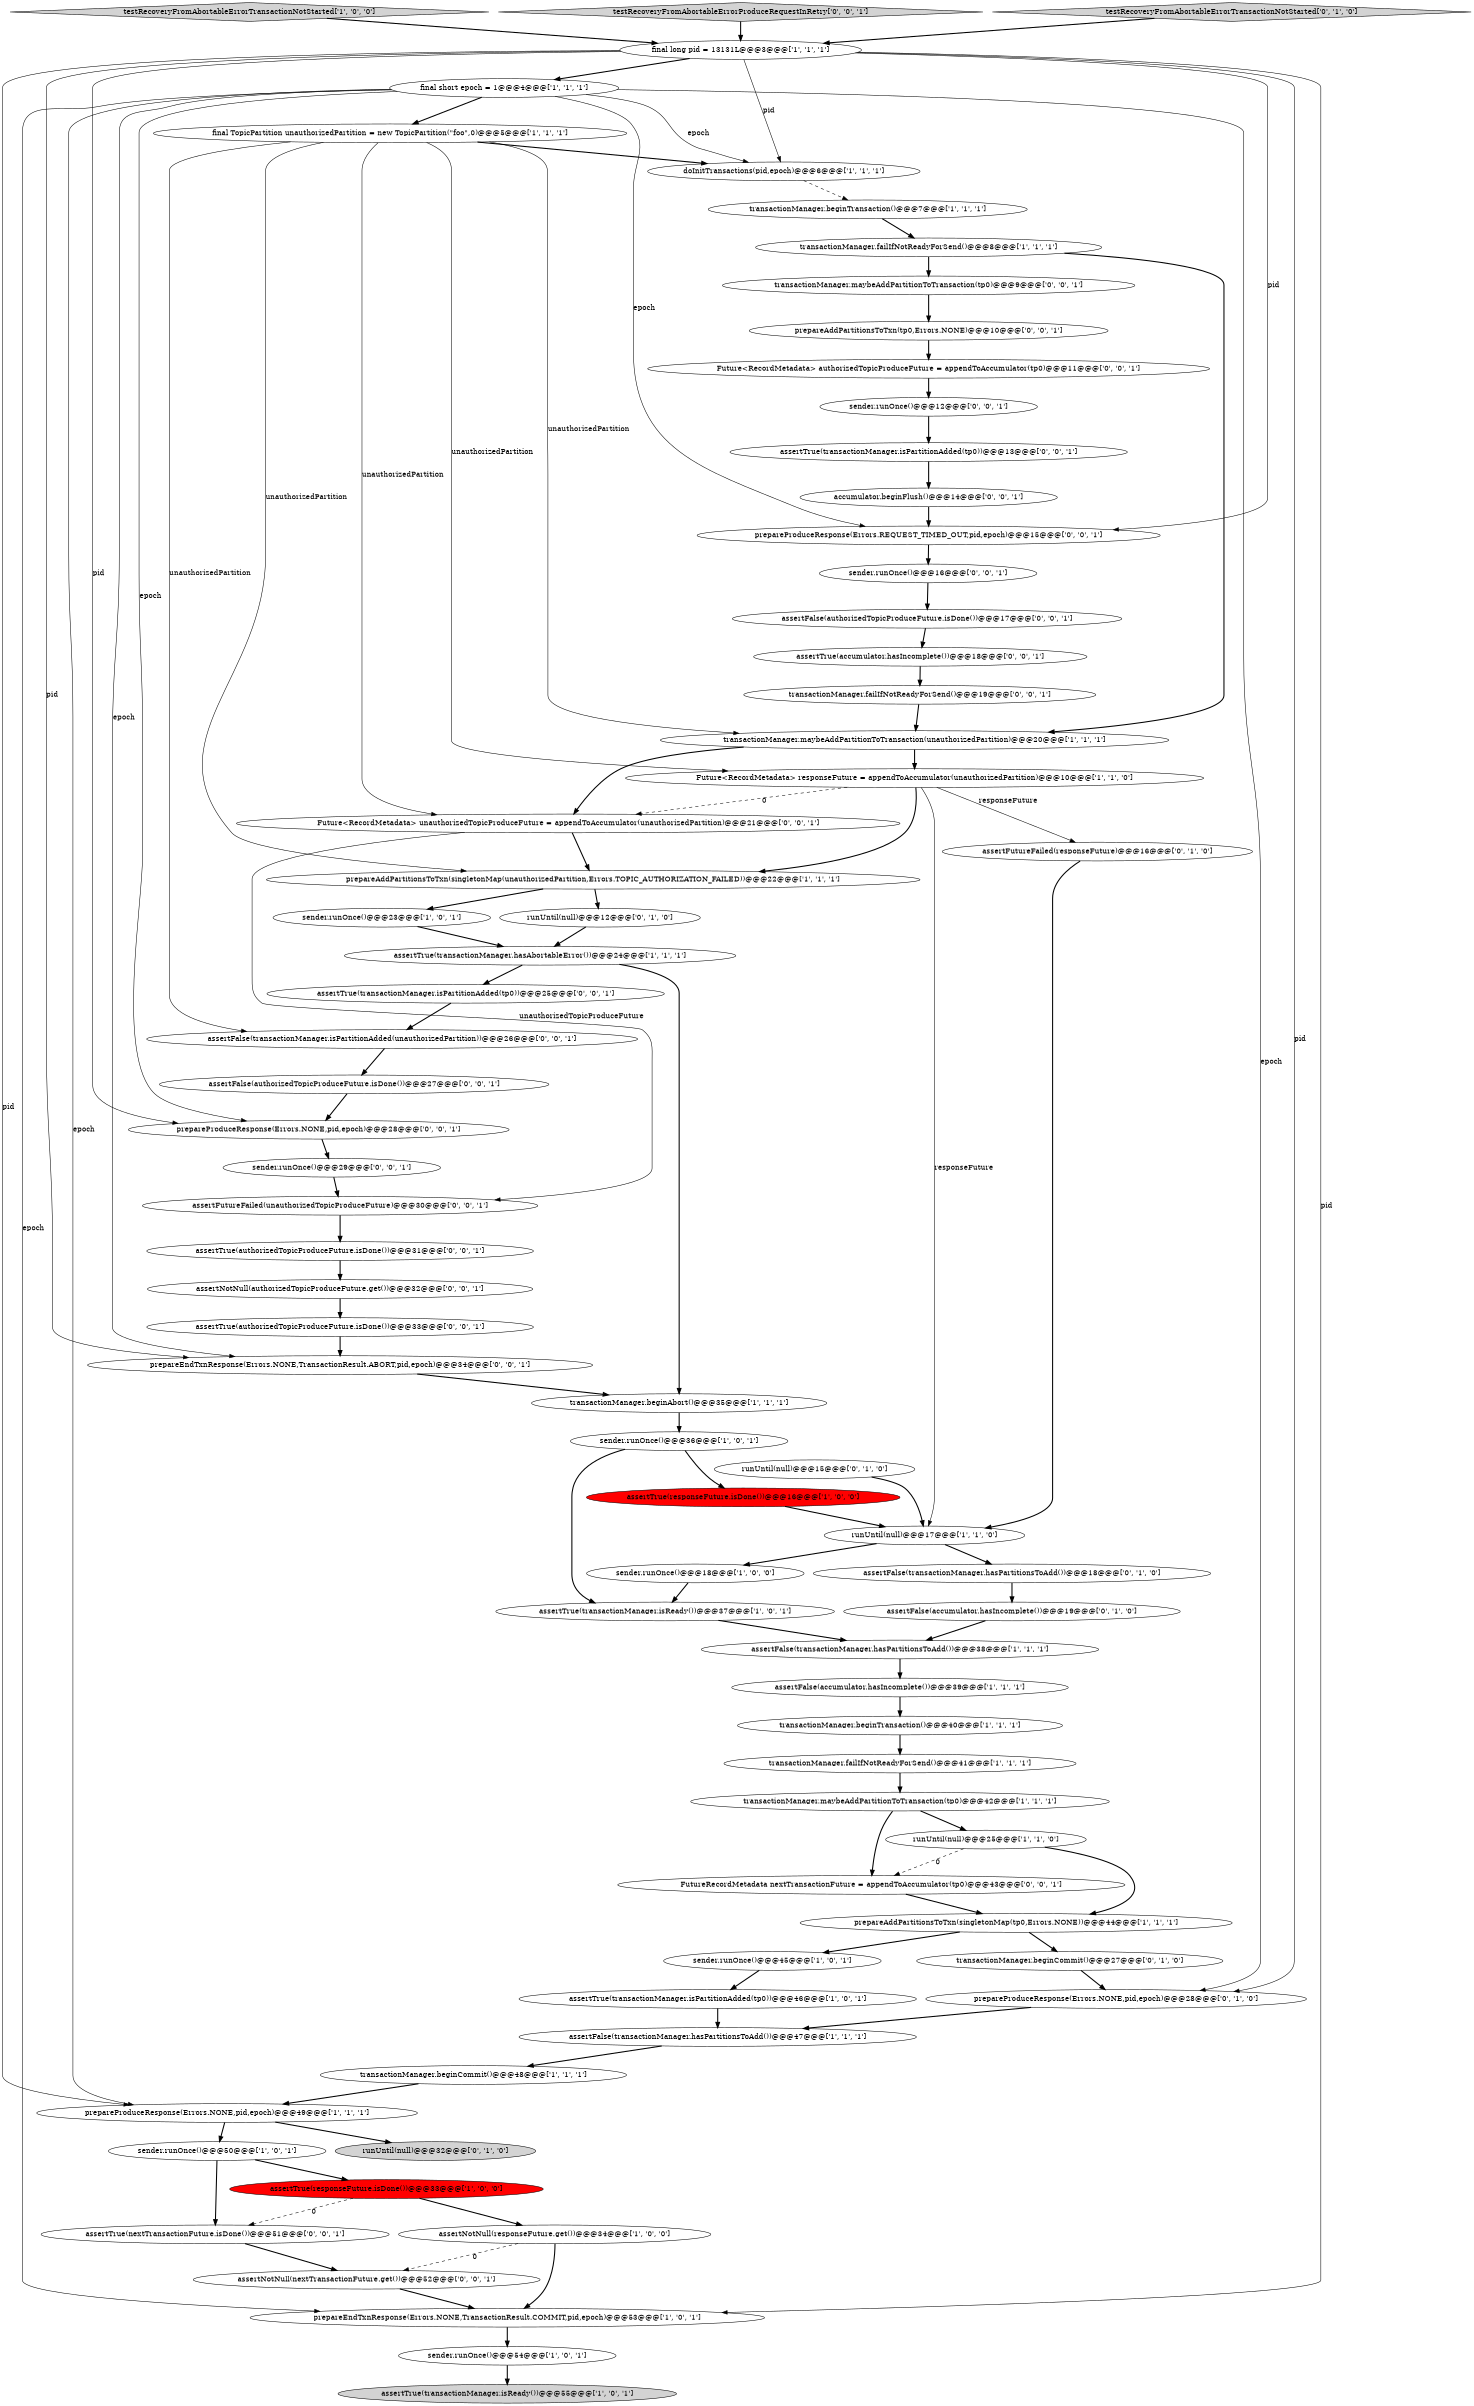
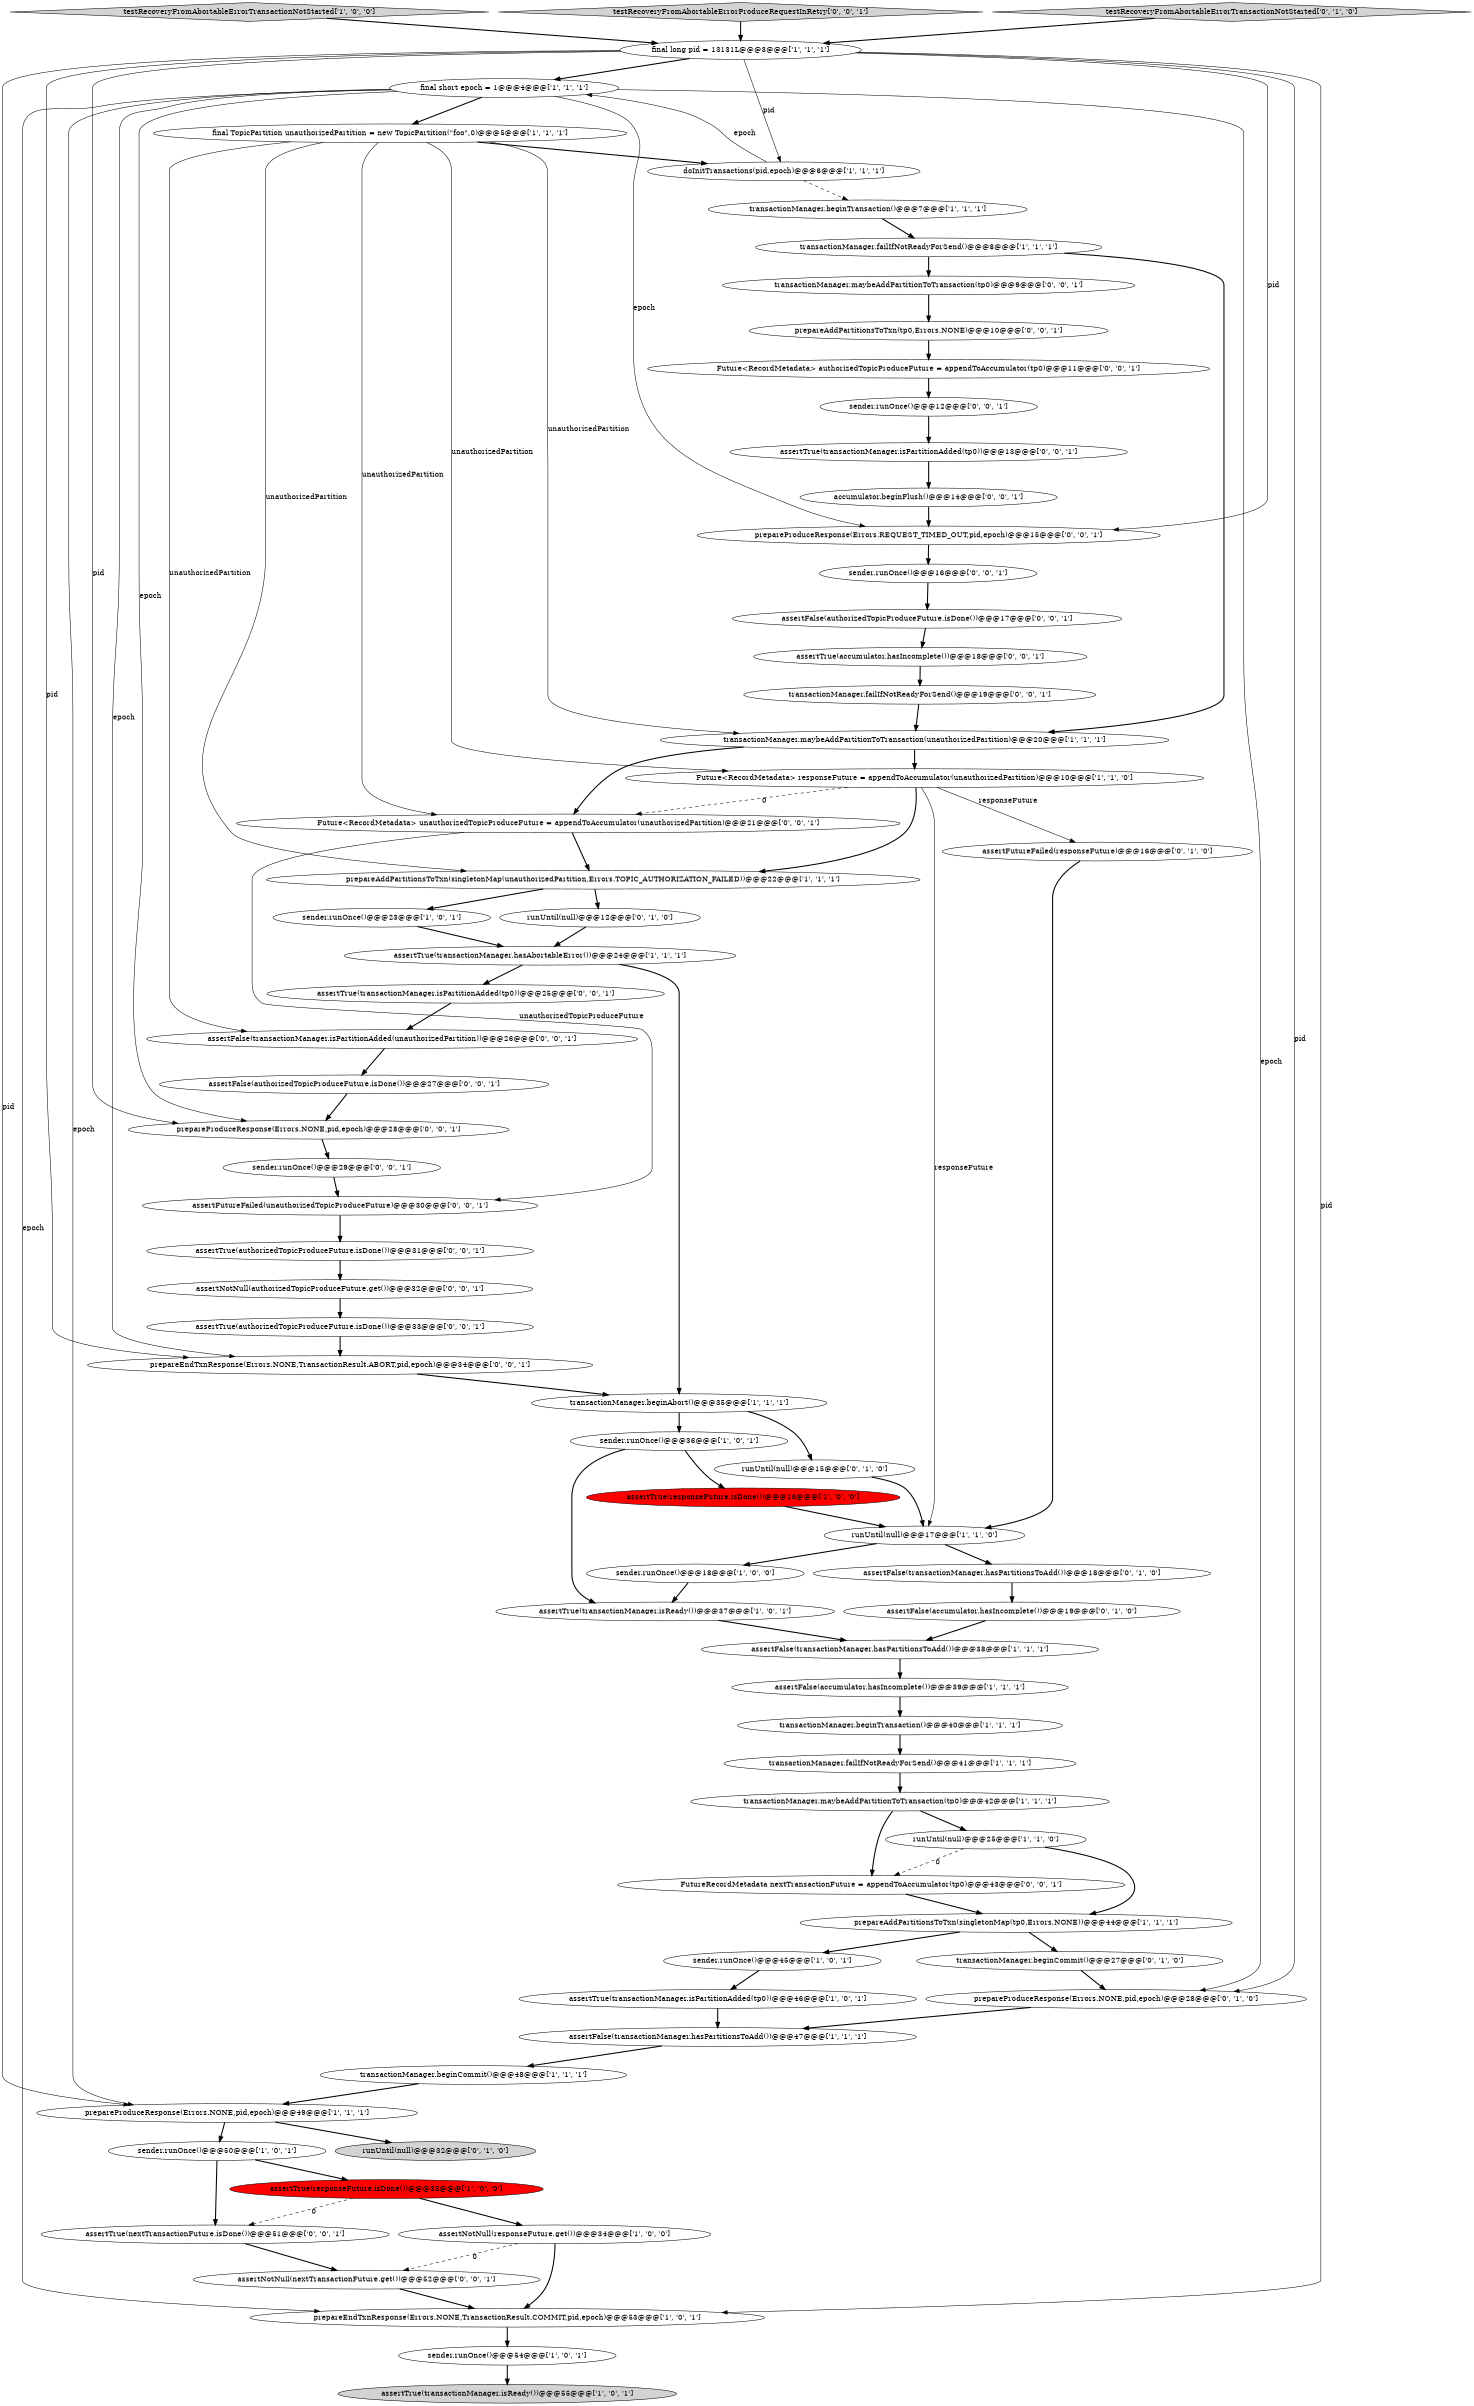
(667, 122) -> (685, 113)
none -> (784, 1426)
